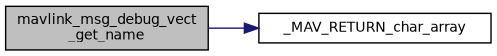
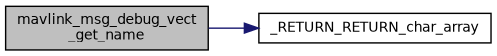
(375, 28) -> (375, 28)
